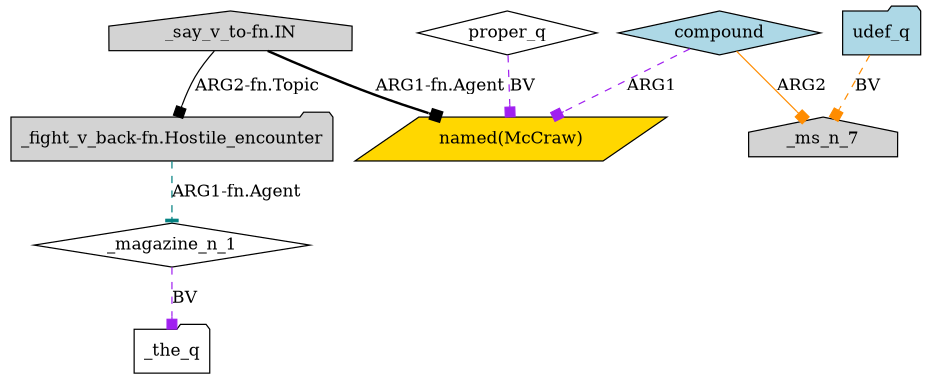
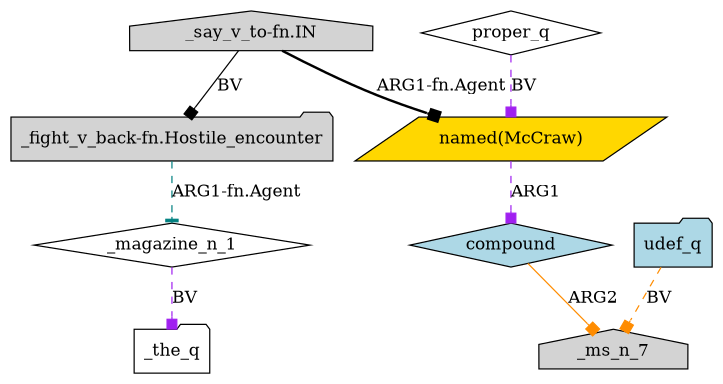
(627, 80) -> (511, 186)
(257, 86) -> (230, 86)
